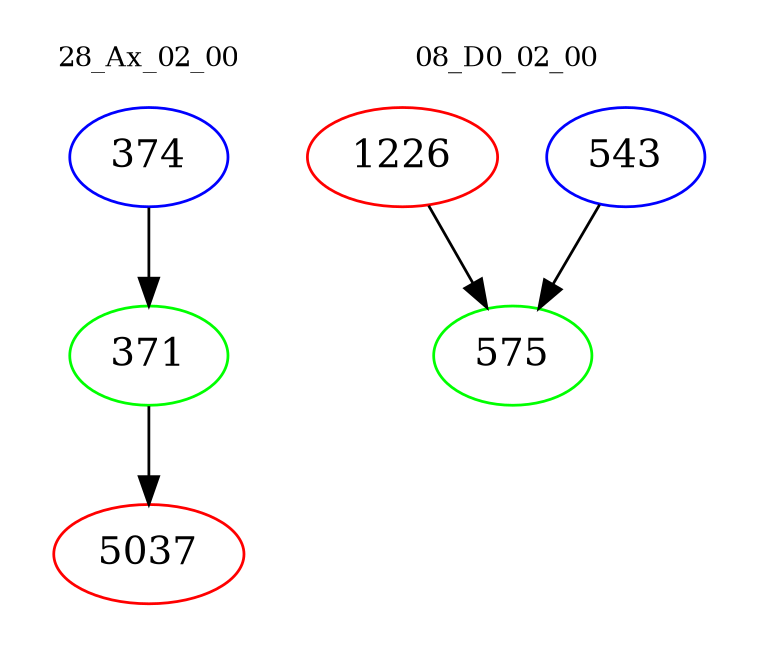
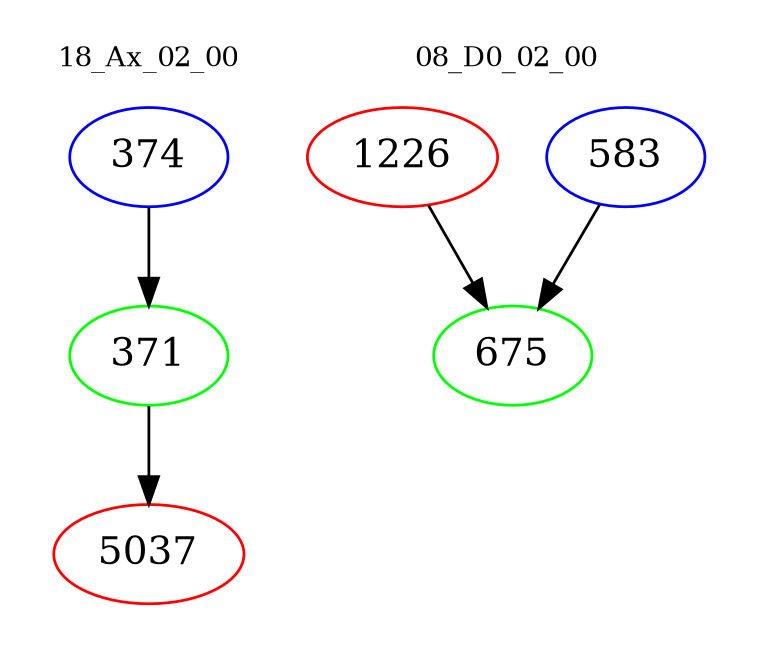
(149, 59) -> (149, 59)
(626, 157) -> (626, 157)
(513, 356) -> (513, 356)
